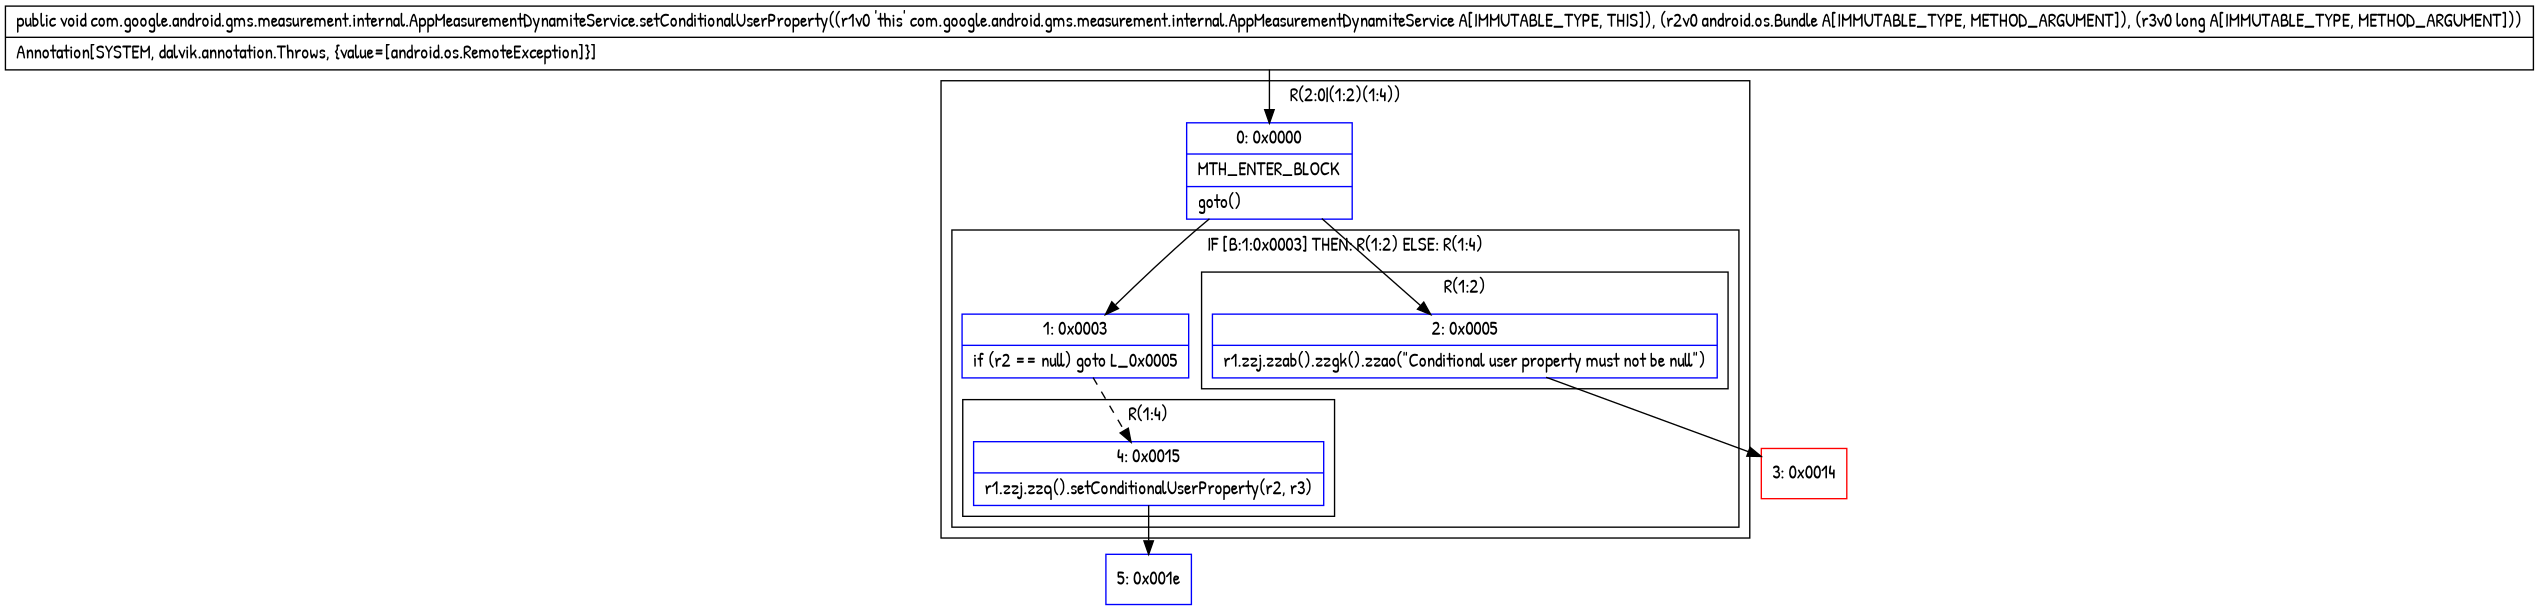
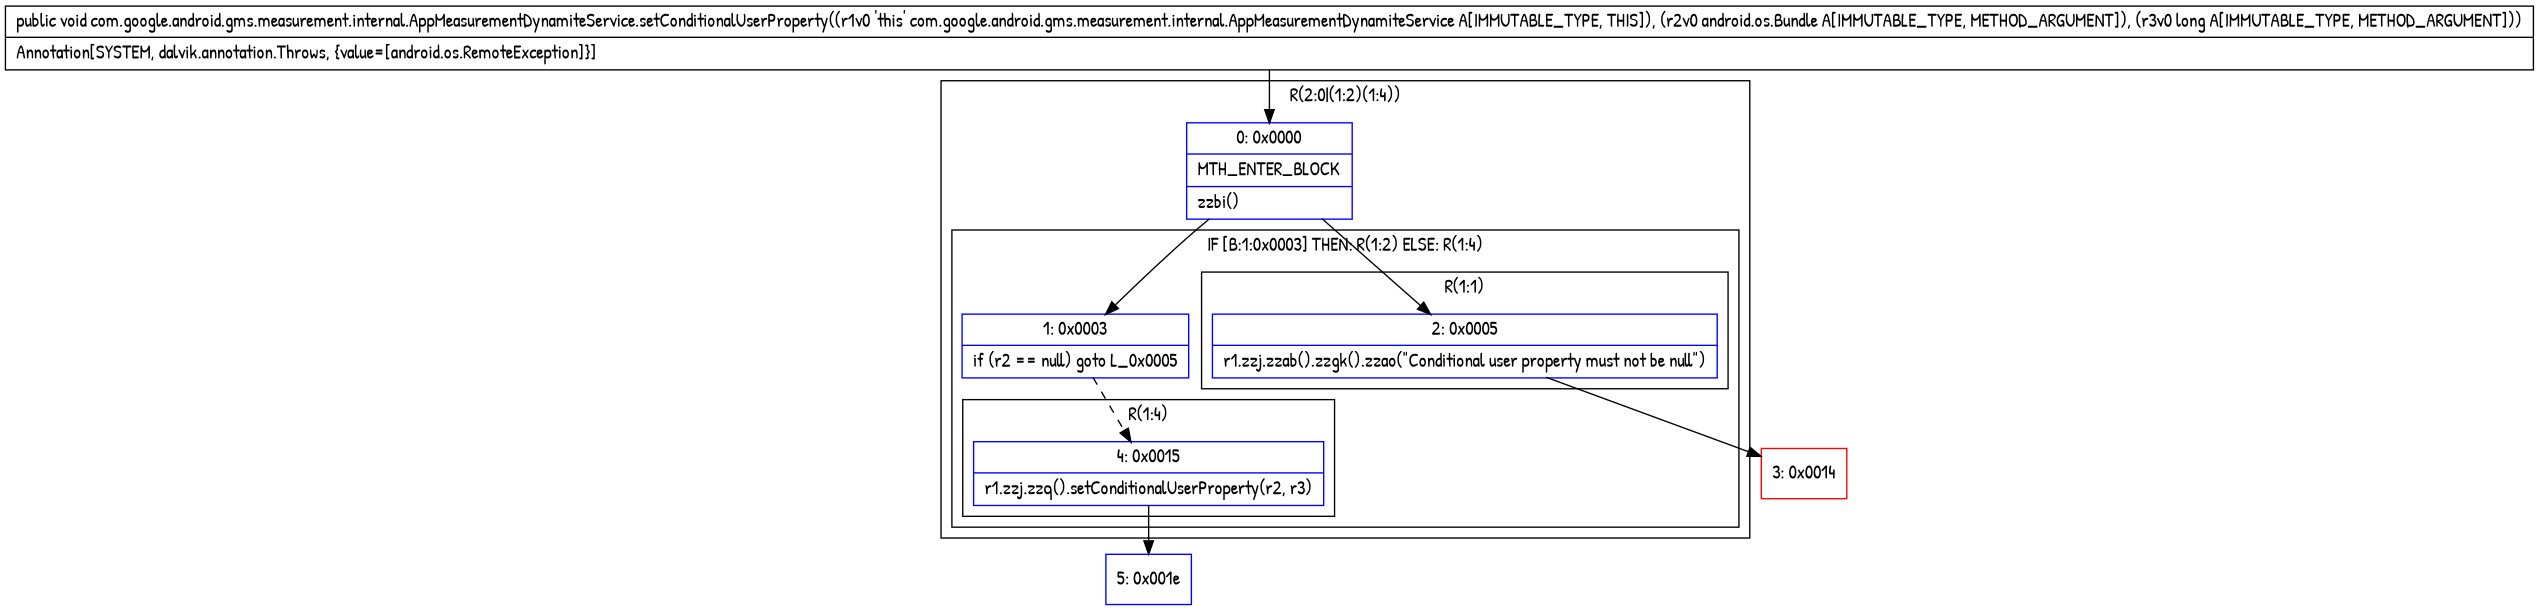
(1220, 202) -> (1219, 202)
(1465, 288) -> (1465, 288)
